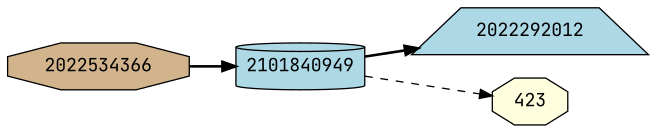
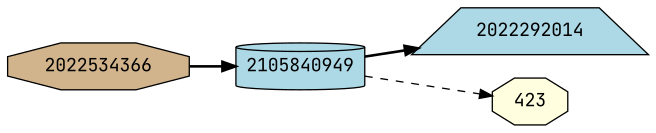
(530, 31) -> (530, 31)
(300, 66) -> (300, 66)
